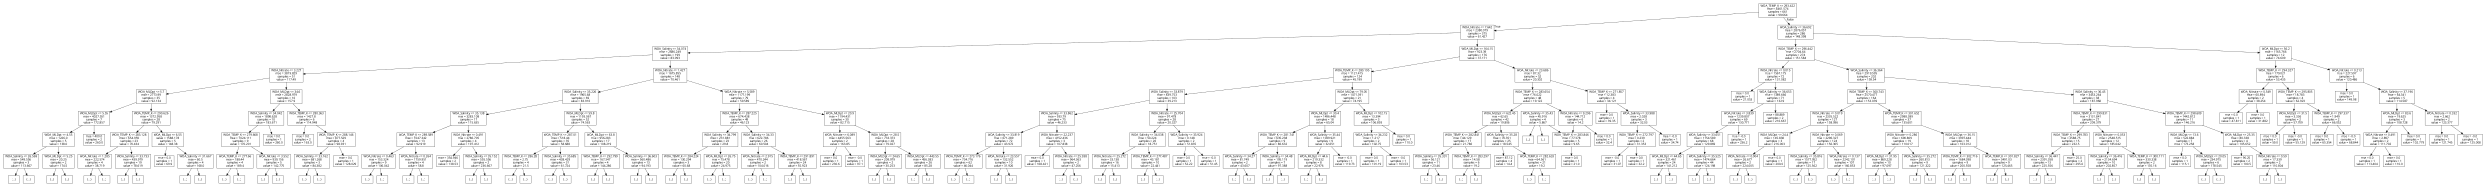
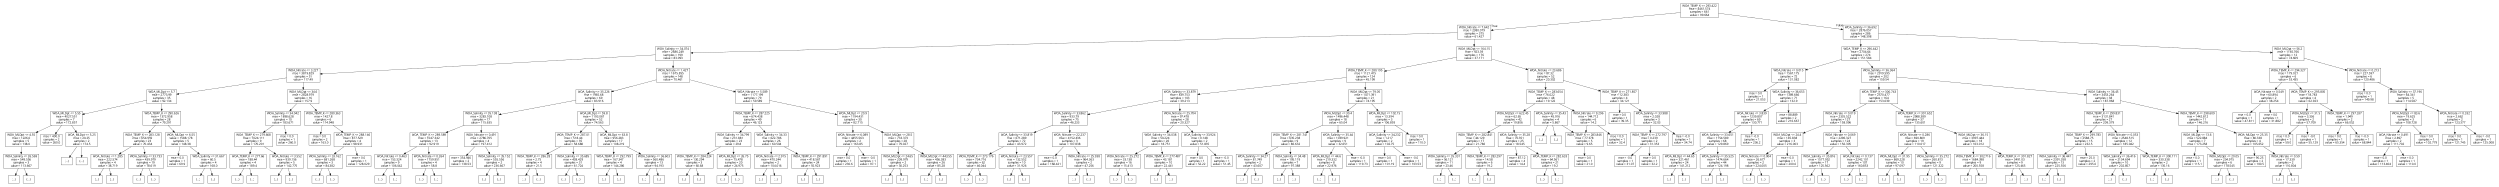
(58, 149) -> (73, 128)
